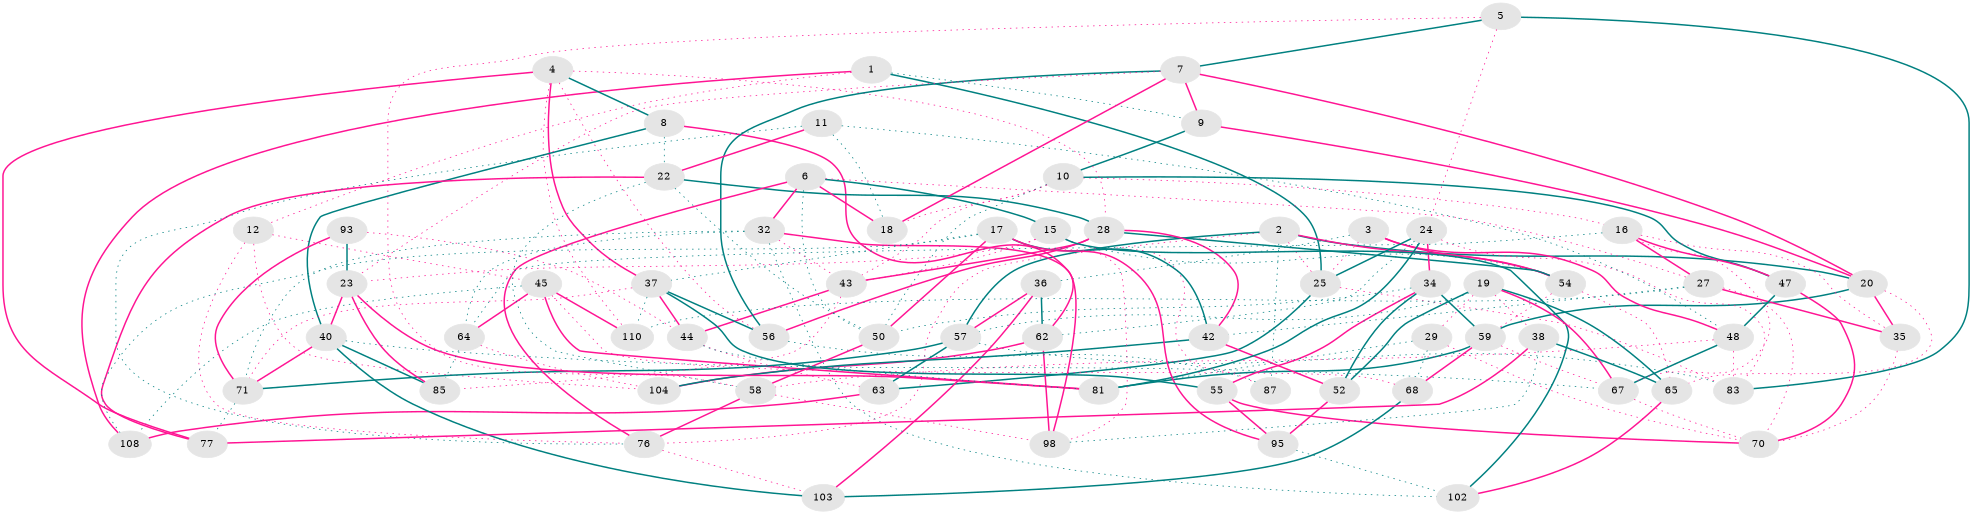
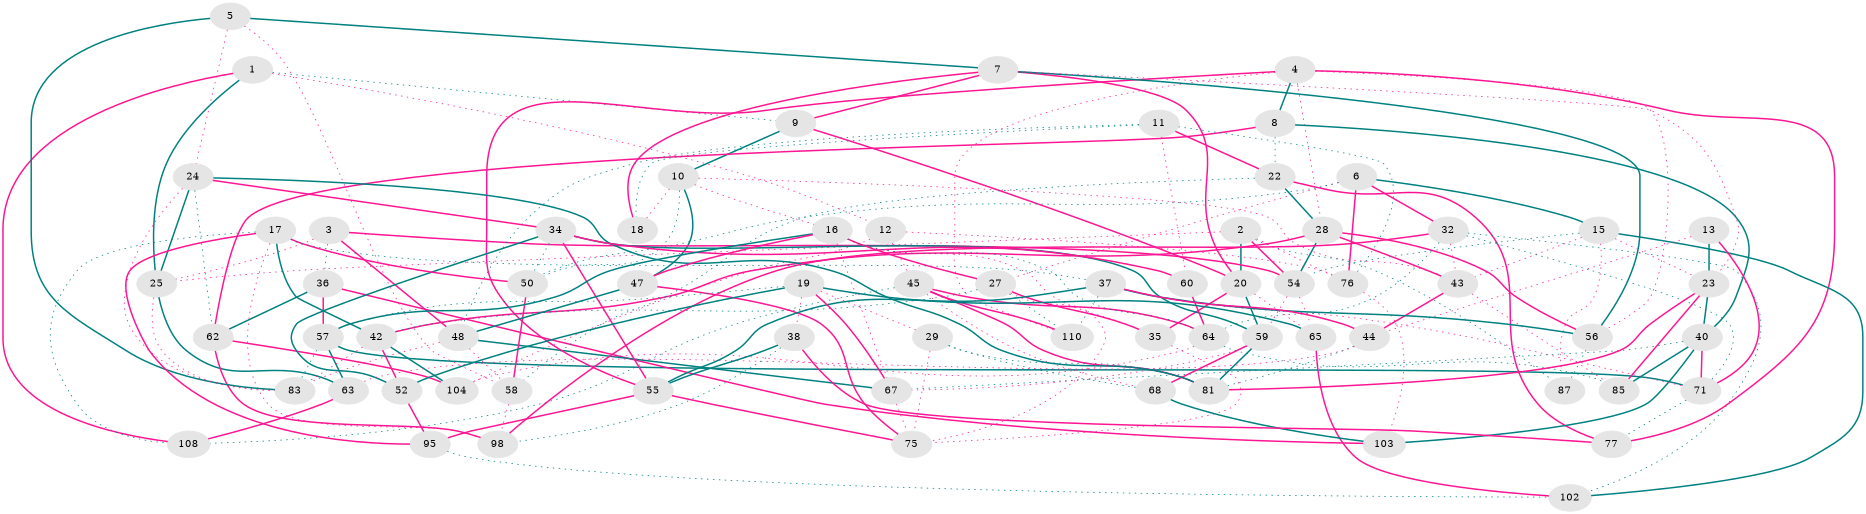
(558, 196) -> (771, 110)
(850, 206) -> none
(347, 230) -> (1709, 230)
(754, 259) -> none
(1029, 264) -> (577, 288)
none -> (1187, 284)
(337, 311) -> (1705, 315)
none -> (349, 356)
(1589, 356) -> (724, 364)
(700, 418) -> none
(1759, 444) -> (912, 444)
